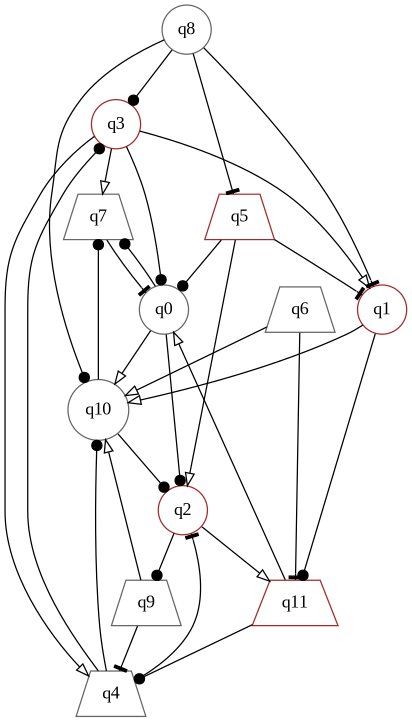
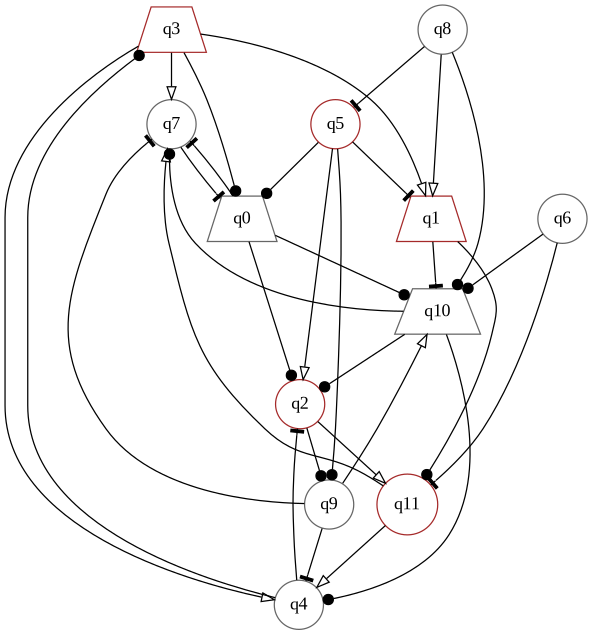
(154, 73) -> none
(116, 124) -> (172, 30)
(299, 156) -> (437, 119)
(98, 217) -> (172, 124)
(240, 217) -> (335, 124)
(142, 267) -> (214, 170)
(164, 310) -> (242, 219)
(300, 310) -> (562, 219)
(382, 310) -> (431, 219)
none -> (340, 317)
(136, 352) -> (331, 261)
(202, 359) -> (508, 260)
(254, 369) -> (434, 262)
none -> (82, 387)
(98, 410) -> (438, 311)
(232, 462) -> (212, 367)
(96, 561) -> (463, 502)
(146, 603) -> (329, 504)
(295, 603) -> (407, 504)
(198, 651) -> (356, 552)
(111, 694) -> (299, 605)
